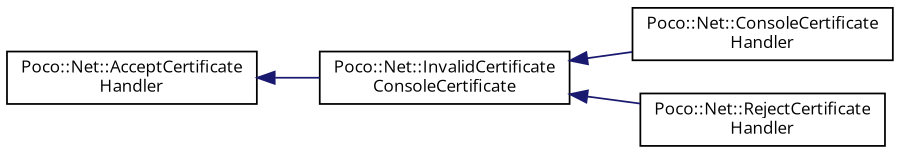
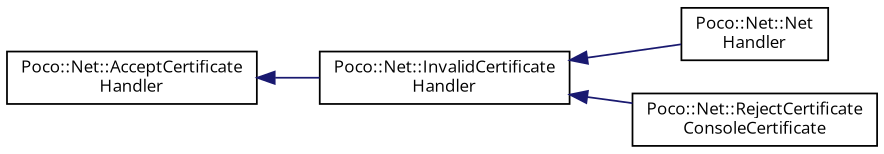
(763, 34) -> (755, 34)
(445, 78) -> (445, 78)
(763, 120) -> (755, 120)
